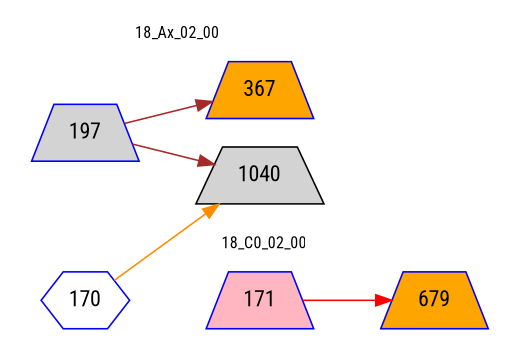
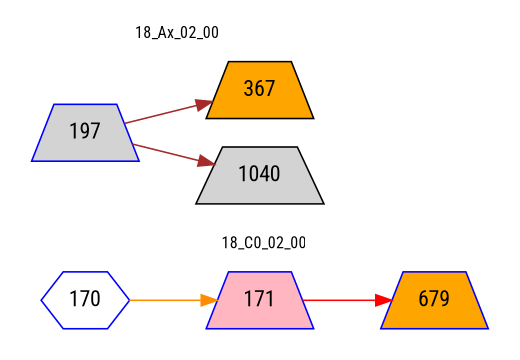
(260, 90) -> (260, 90)
(160, 247) -> (165, 300)
